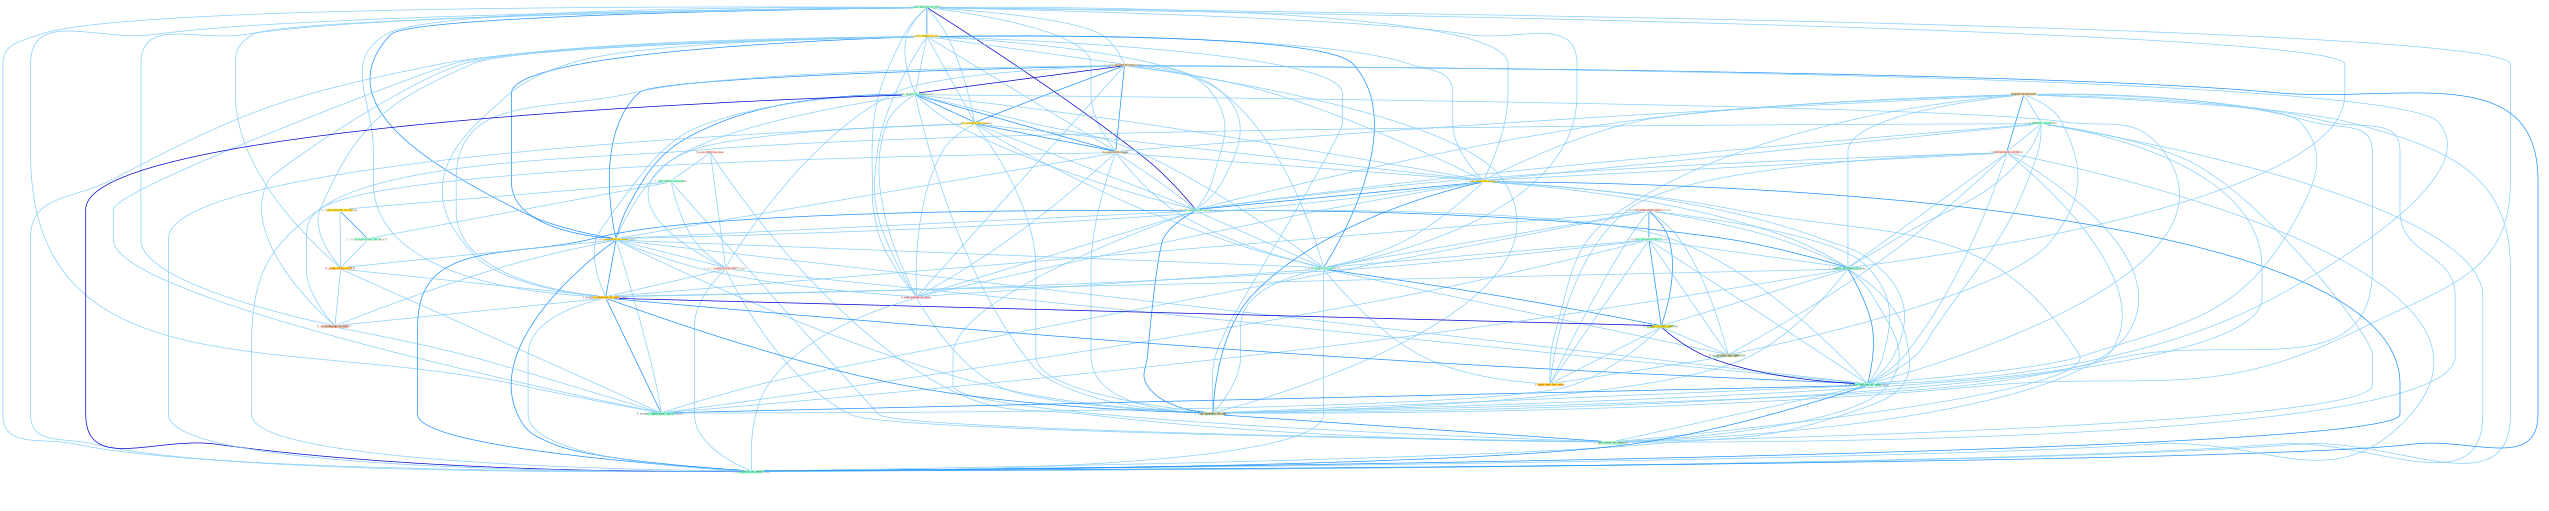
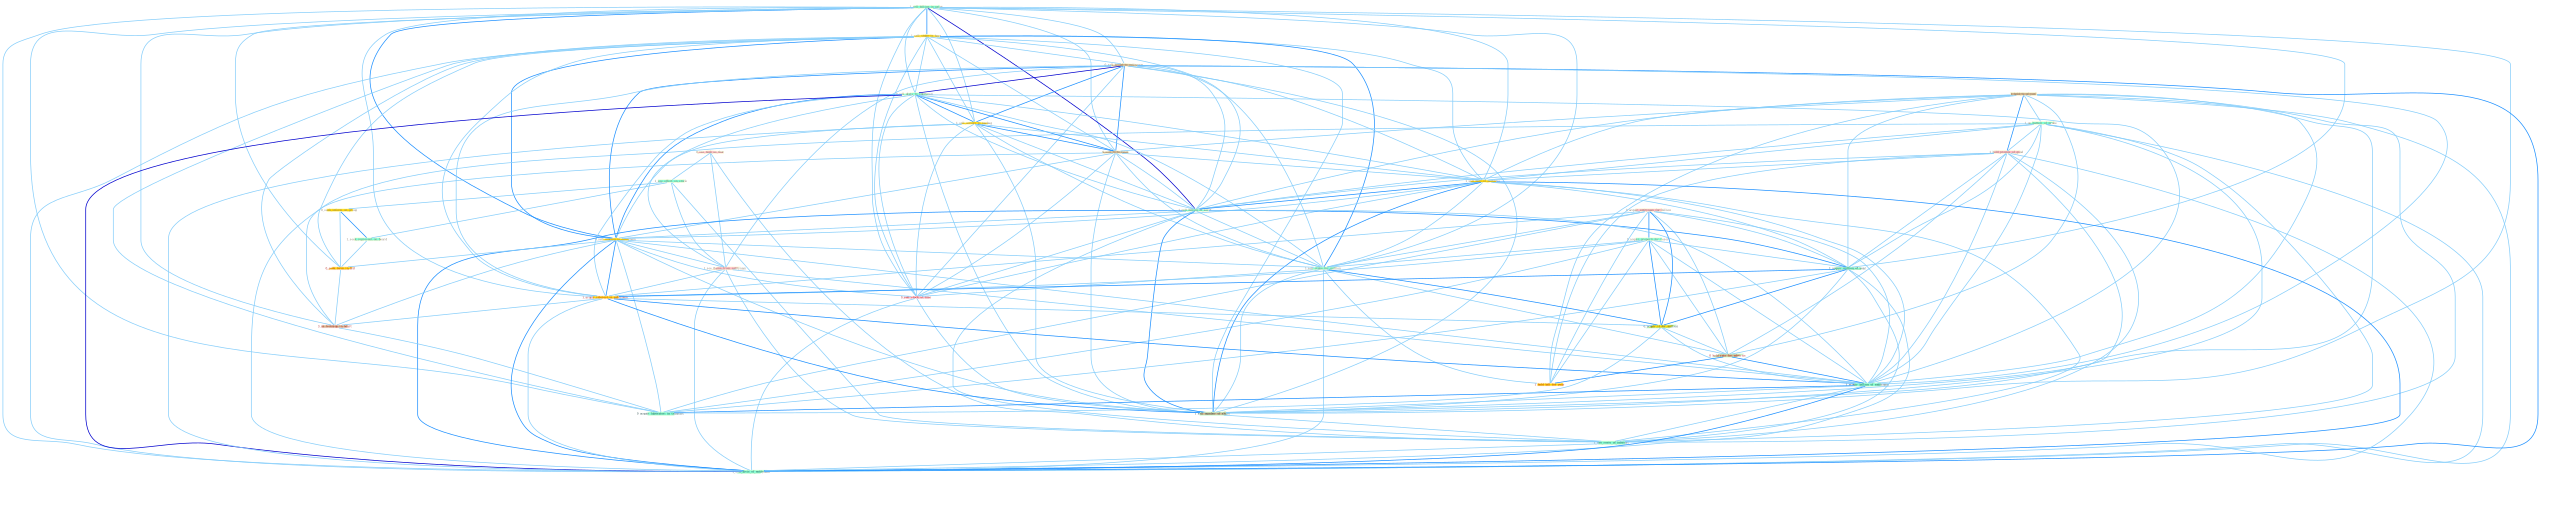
(473, 283) -> none
(1227, 283) -> (1227, 283)
(1755, 297) -> (1755, 297)
(1084, 311) -> (1084, 311)
(335, 326) -> (335, 326)
(1872, 327) -> (1798, 370)
(501, 341) -> none
(1617, 350) -> none
(633, 355) -> none
(1728, 356) -> (1728, 356)
(1643, 369) -> (1643, 369)
(1754, 370) -> (1754, 370)
(1413, 428) -> (1413, 428)
(1612, 443) -> (1612, 443)
none -> (1224, 456)
